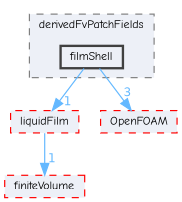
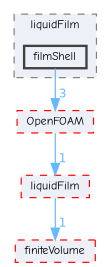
(92, 25) -> (55, 25)
(72, 85) -> (55, 148)
